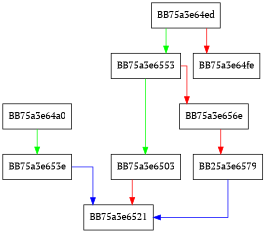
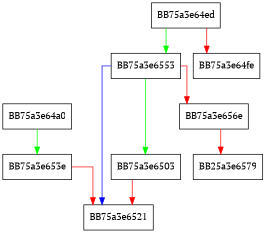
(93, 172) -> (93, 172)
(213, 217) -> (102, 127)
